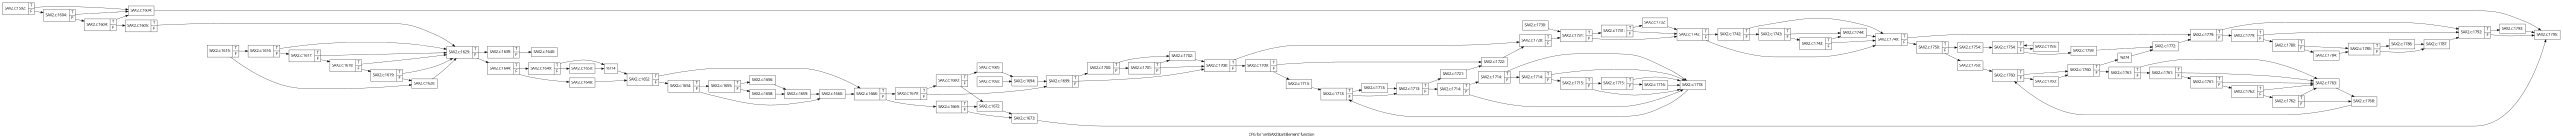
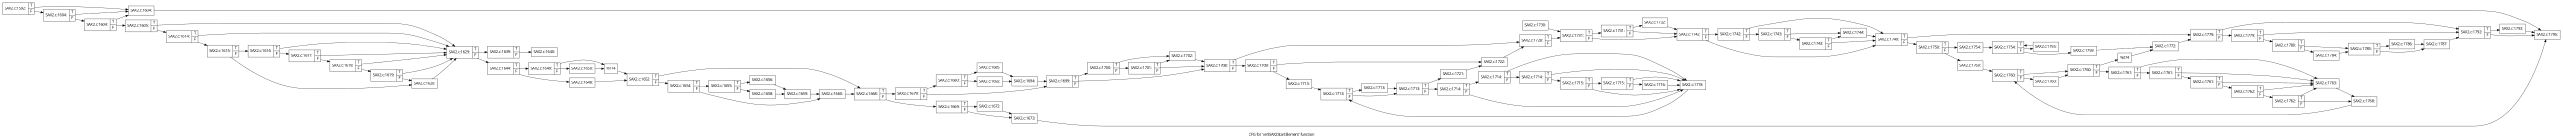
none -> (182, 37)
(969, 92) -> (971, 81)
